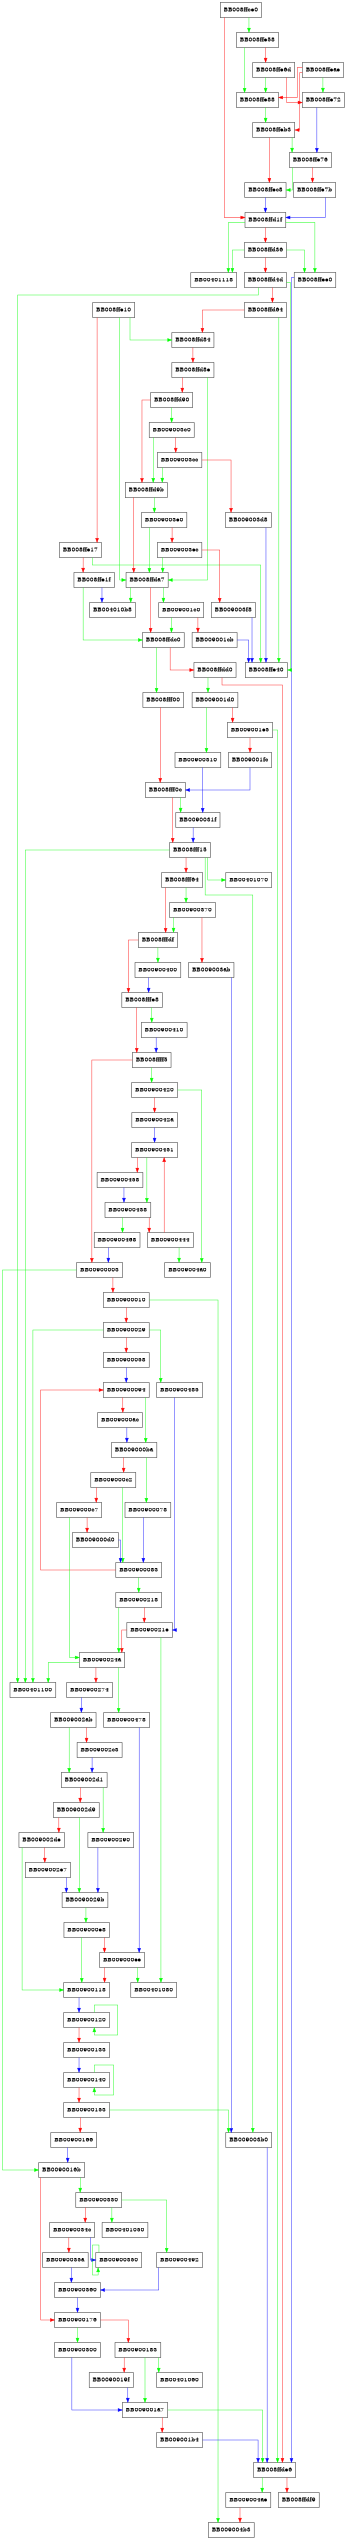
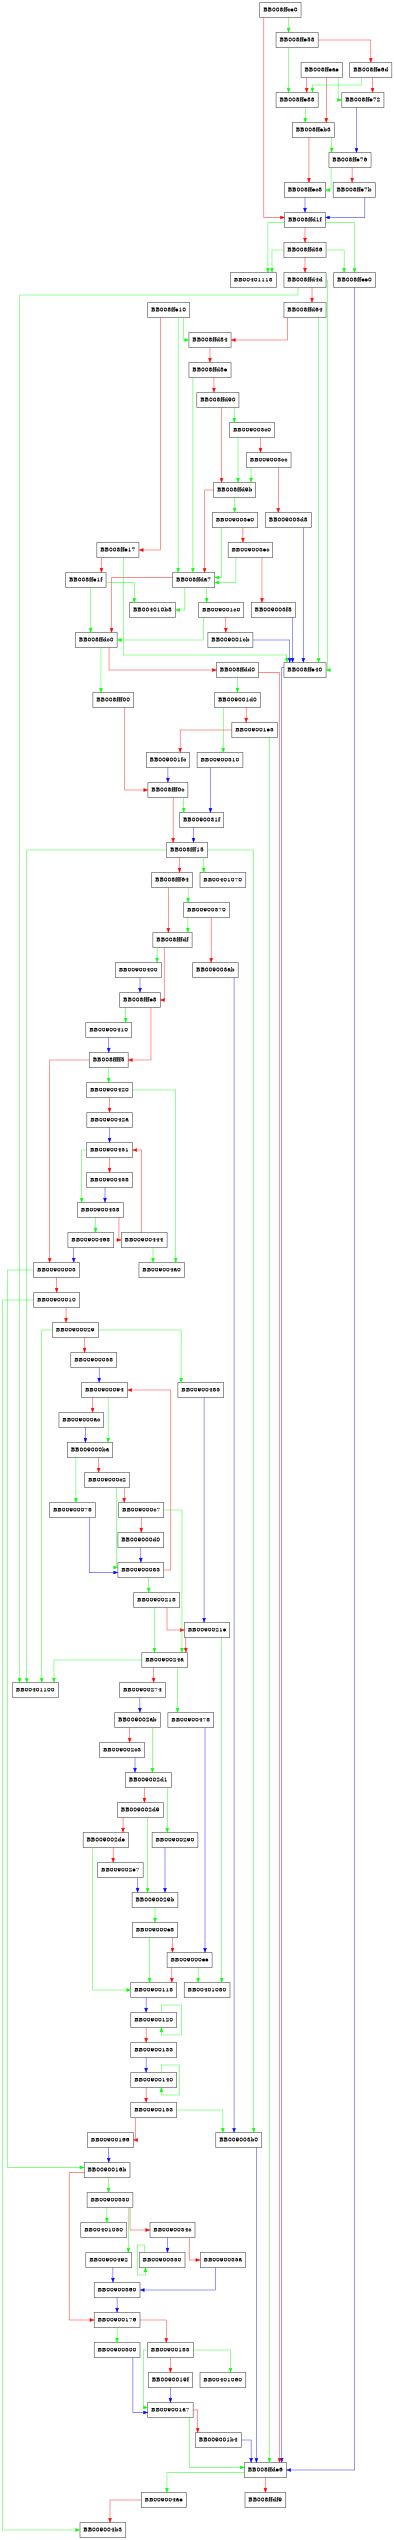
(102, 593) -> (128, 582)
none -> (282, 1562)
